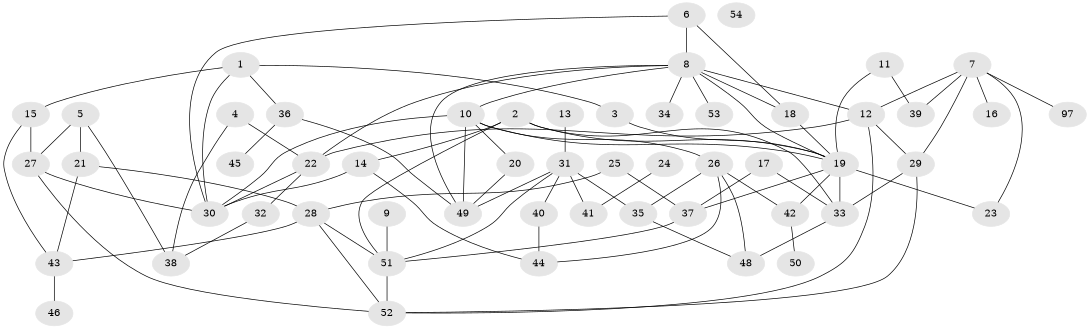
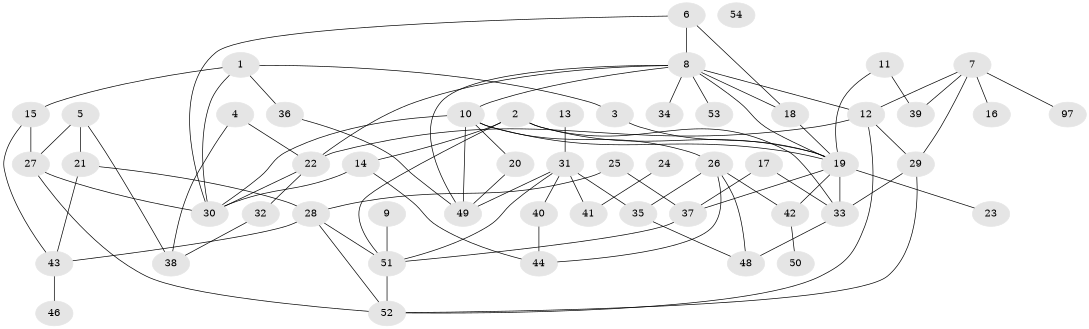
(1022, 133) -> none
(235, 164) -> none
